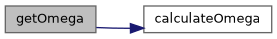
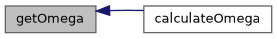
(113, 28) -> (127, 10)
